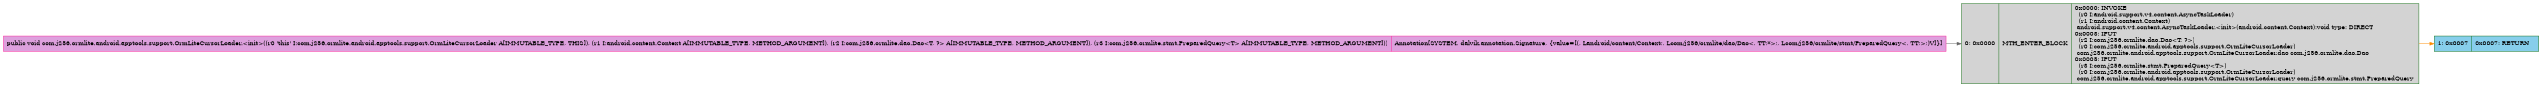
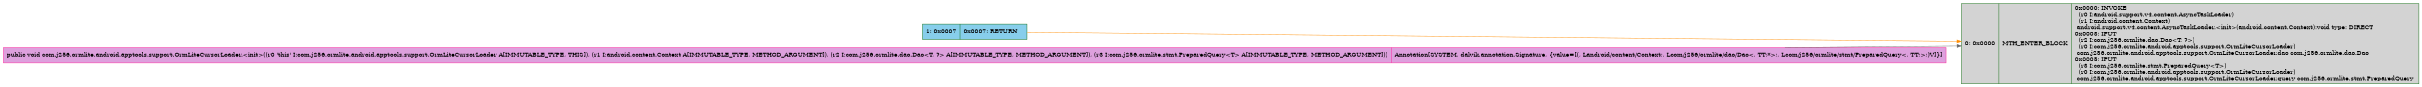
(2424, 44) -> (1492, 37)
